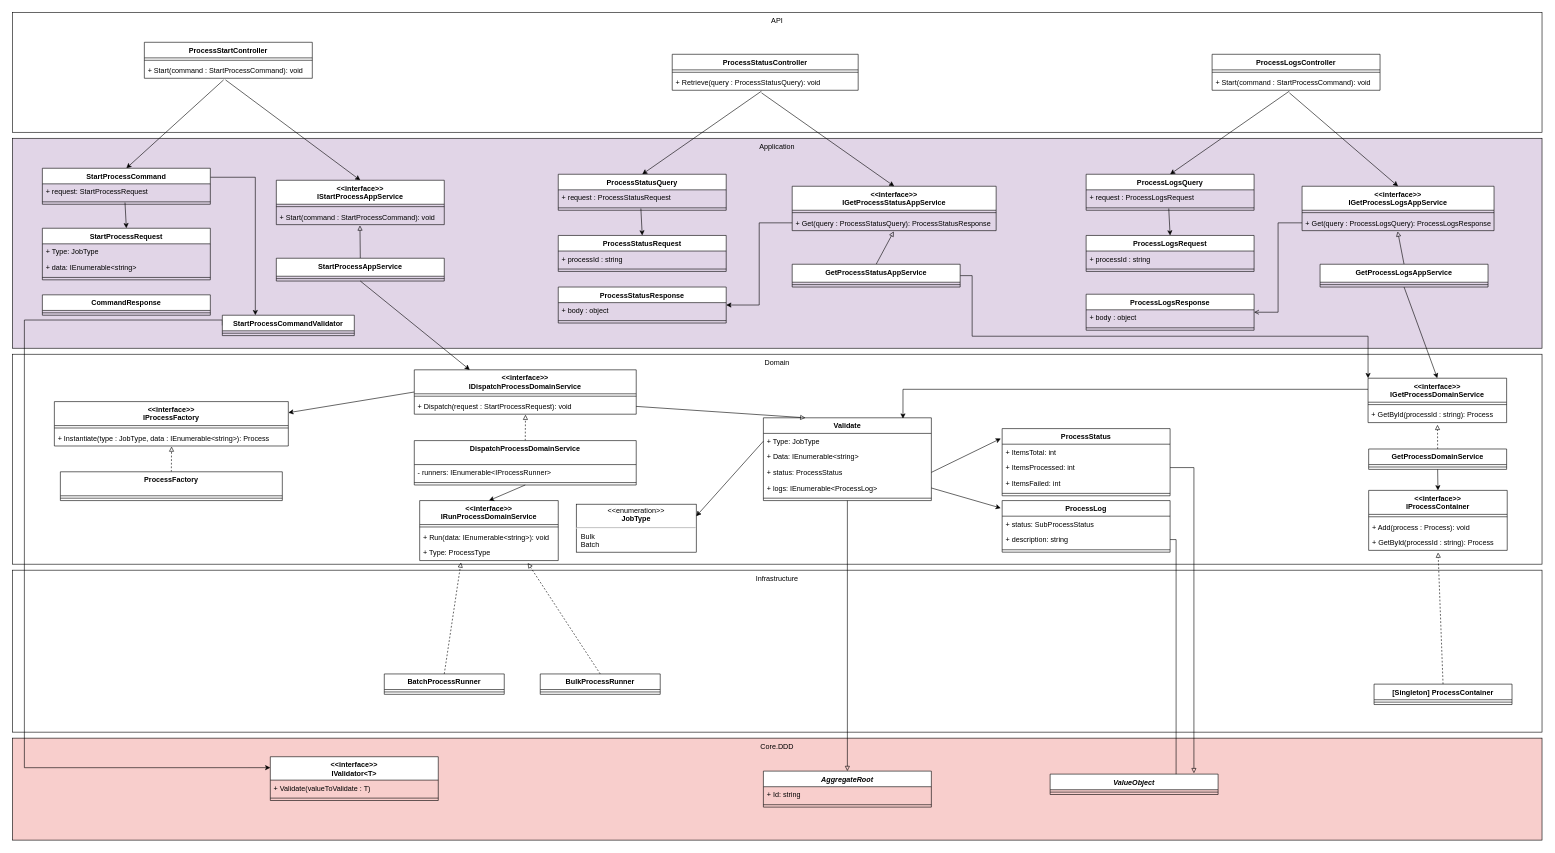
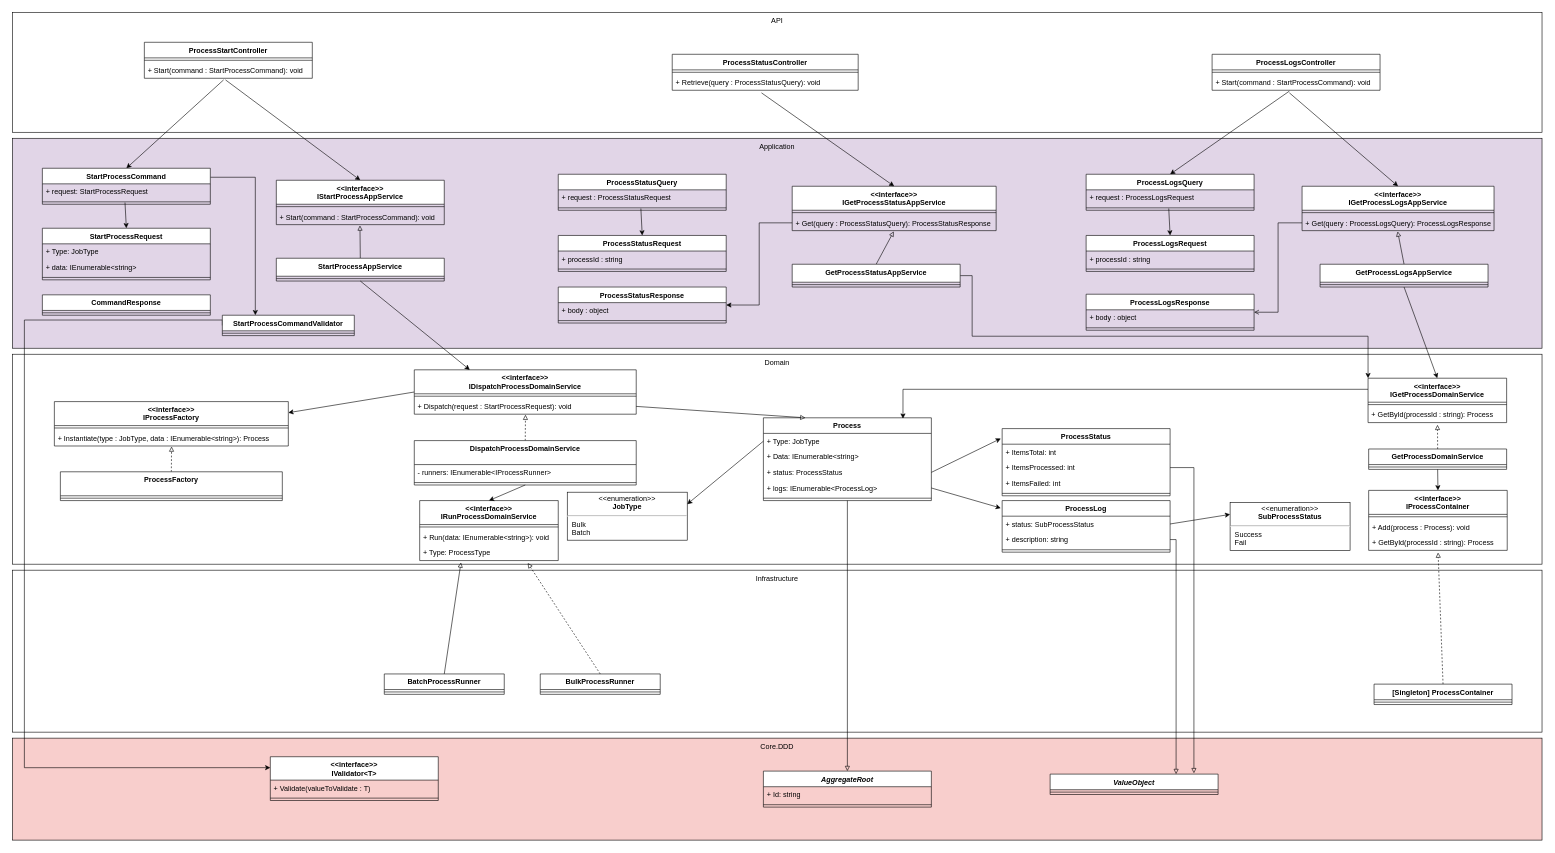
(703, 132) -> none
(847, 426) -> (847, 426)
none -> (1199, 519)
none -> (1290, 527)
(636, 528) -> (627, 516)
(452, 620) -> (452, 620)
(1176, 770) -> (1176, 768)
